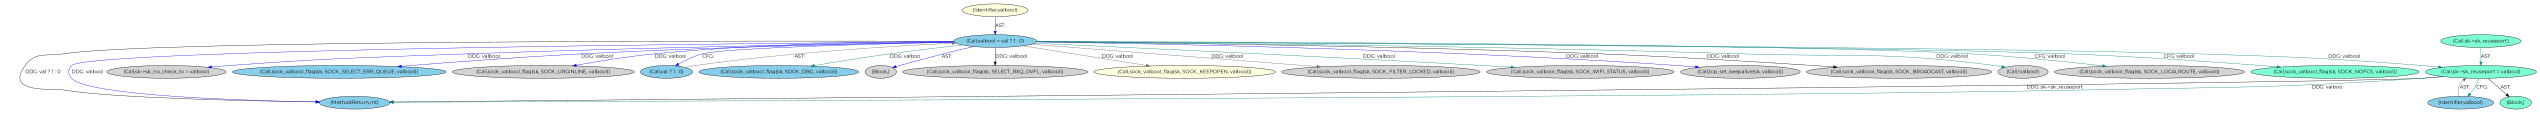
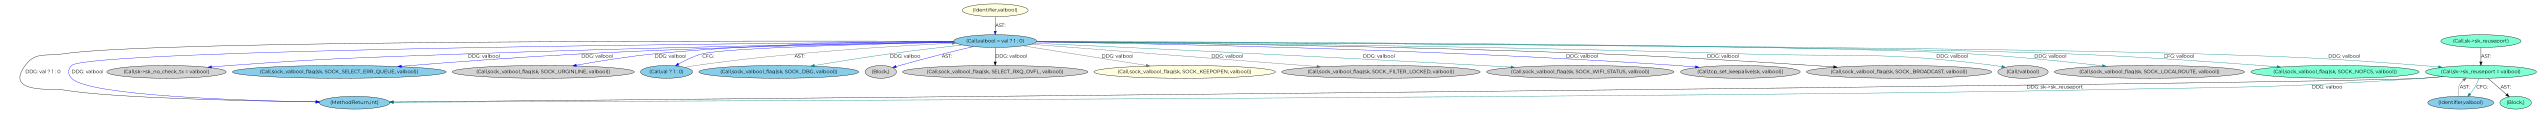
(2481, 55) -> (2481, 55)
(2050, 56) -> (2050, 56)
